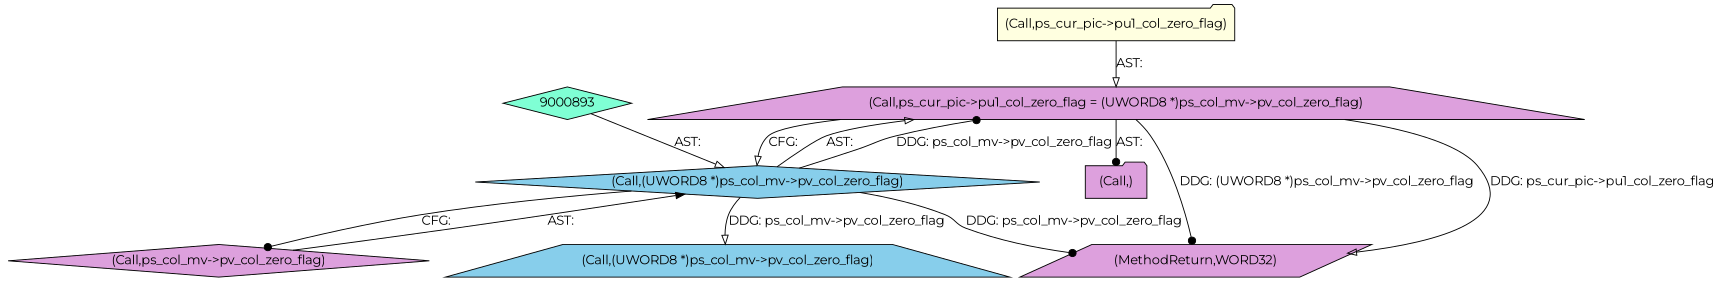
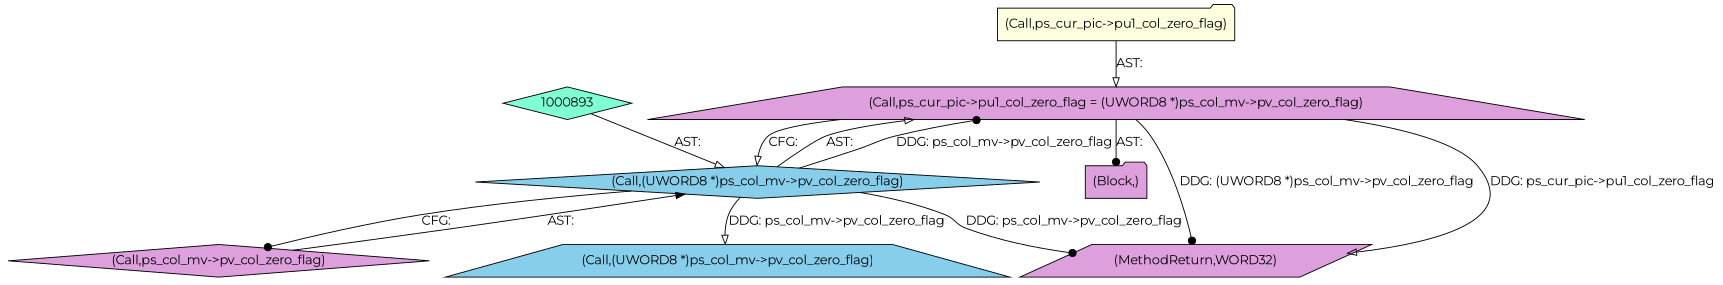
(567, 103) -> (567, 103)
(1116, 182) -> (1116, 182)
